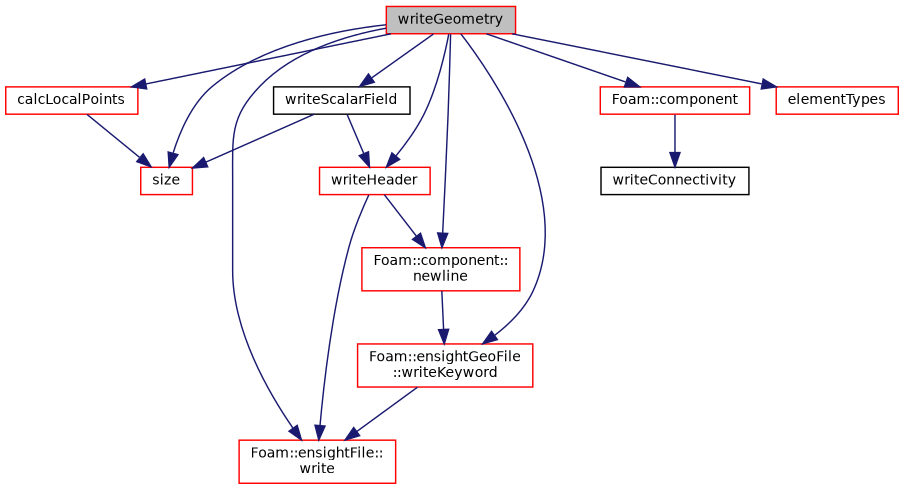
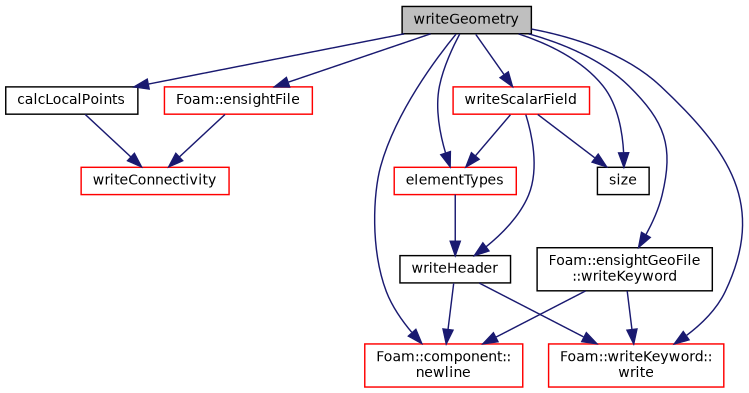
(451, 20) -> (467, 20)
(431, 99) -> (455, 218)
(72, 101) -> (72, 101)
(342, 101) -> (521, 101)
(675, 101) -> (238, 101)
none -> (493, 135)
(113, 136) -> (108, 136)
(167, 181) -> (623, 181)
(375, 181) -> (455, 269)
(675, 181) -> (155, 181)
(443, 310) -> (550, 309)
(445, 365) -> (625, 269)
(317, 462) -> (636, 365)
